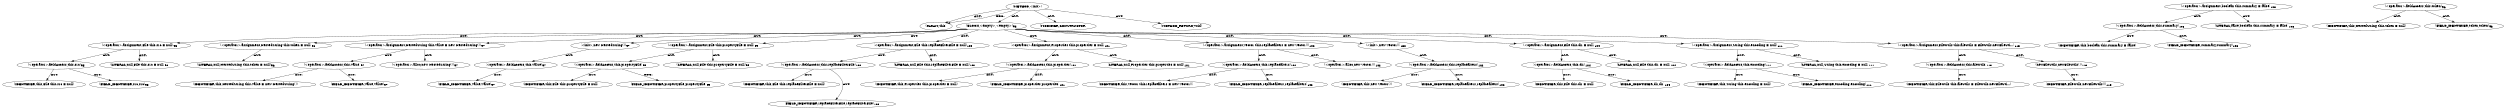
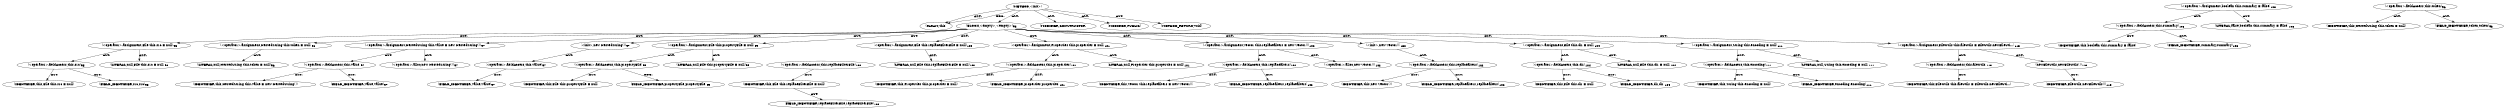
none -> (1124, 26)
(873, 55) -> none
(842, 81) -> (807, 94)
